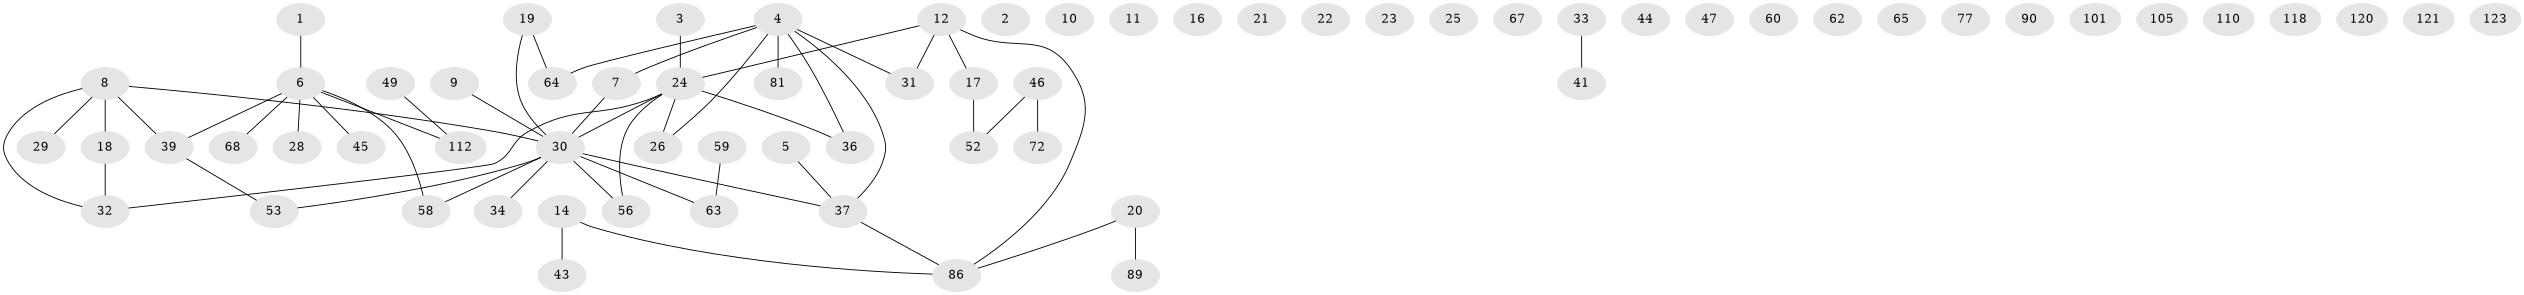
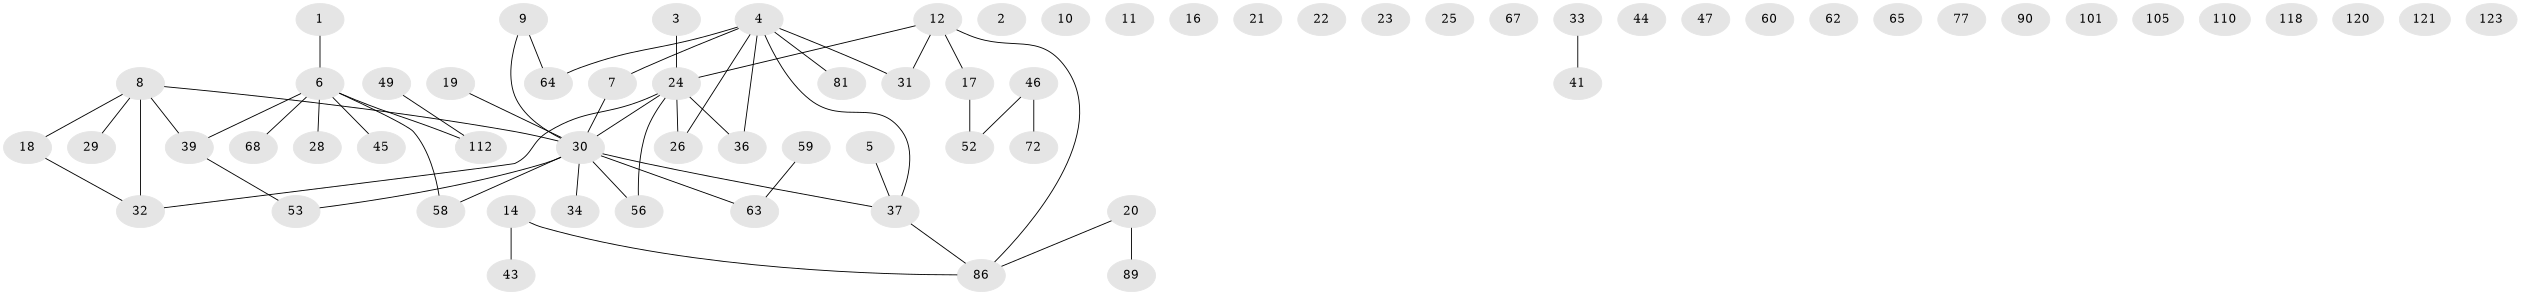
(540, 52) -> (536, 52)
